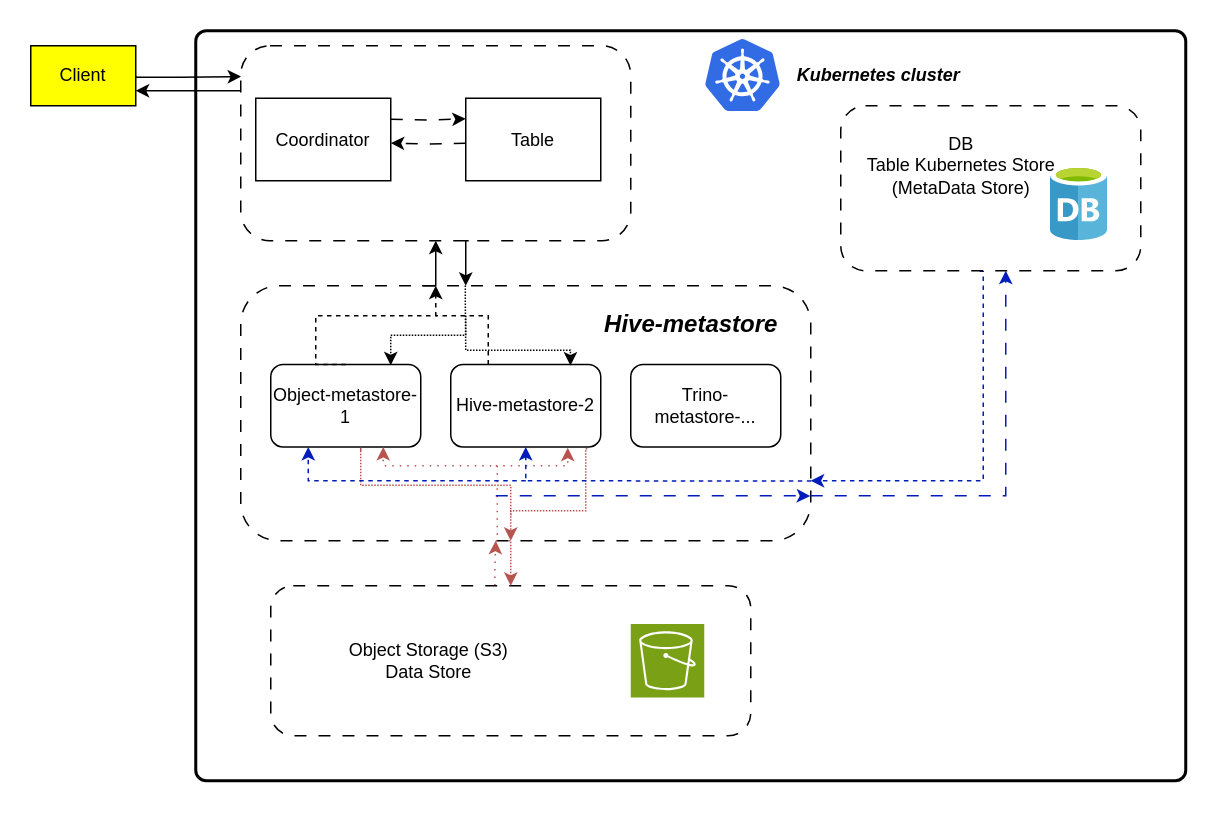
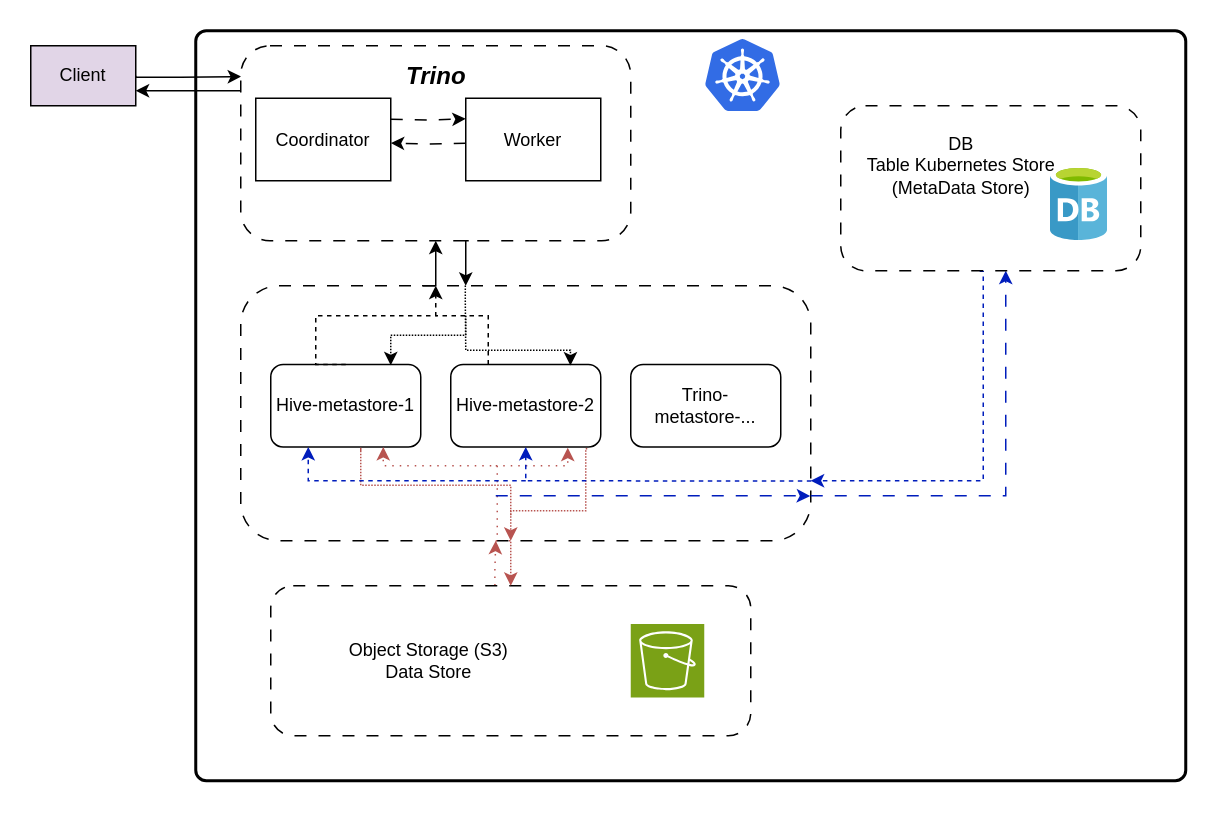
(83, 76) -> (83, 76)
none -> (436, 76)
(878, 76) -> none
(533, 140) -> (533, 140)
(691, 323) -> none
(346, 406) -> (346, 406)
